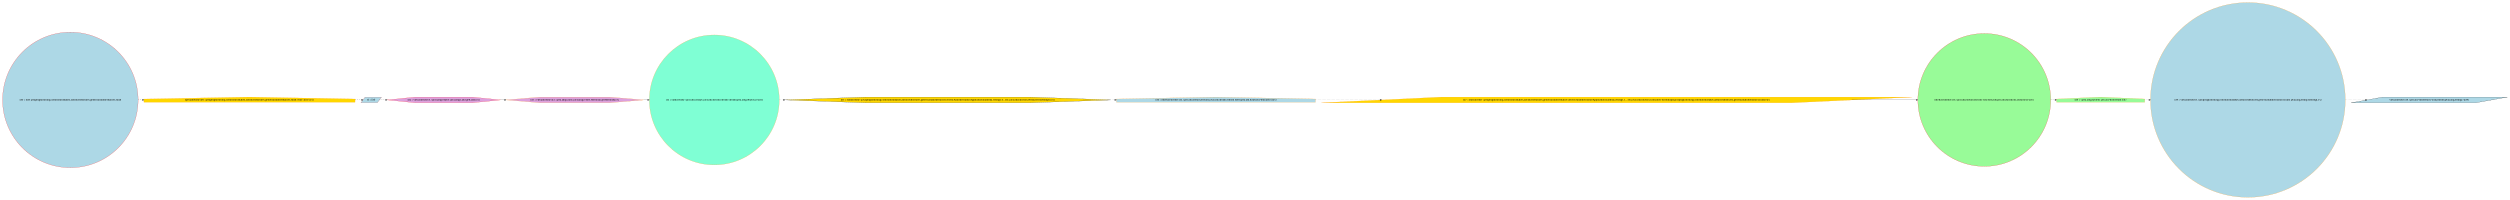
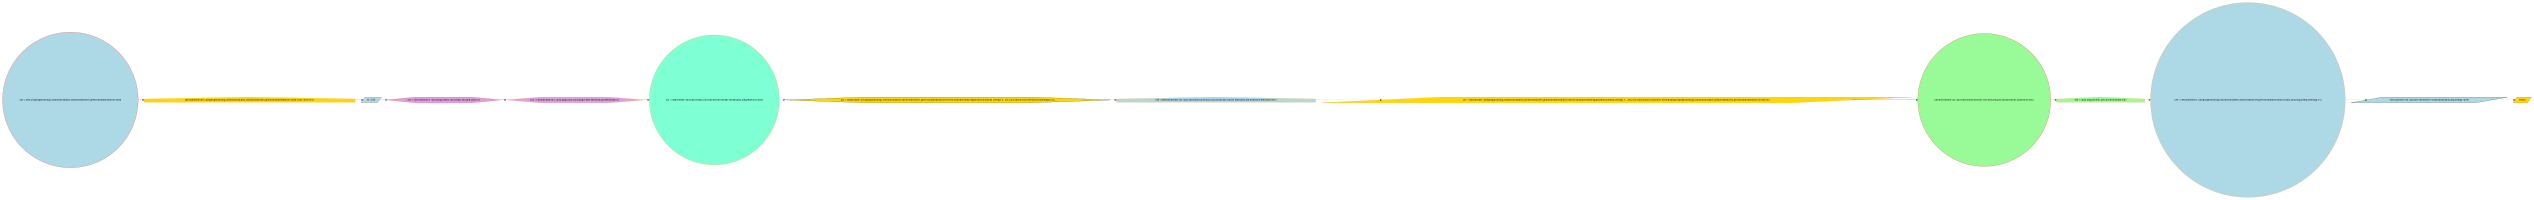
none -> (2522, 100)
